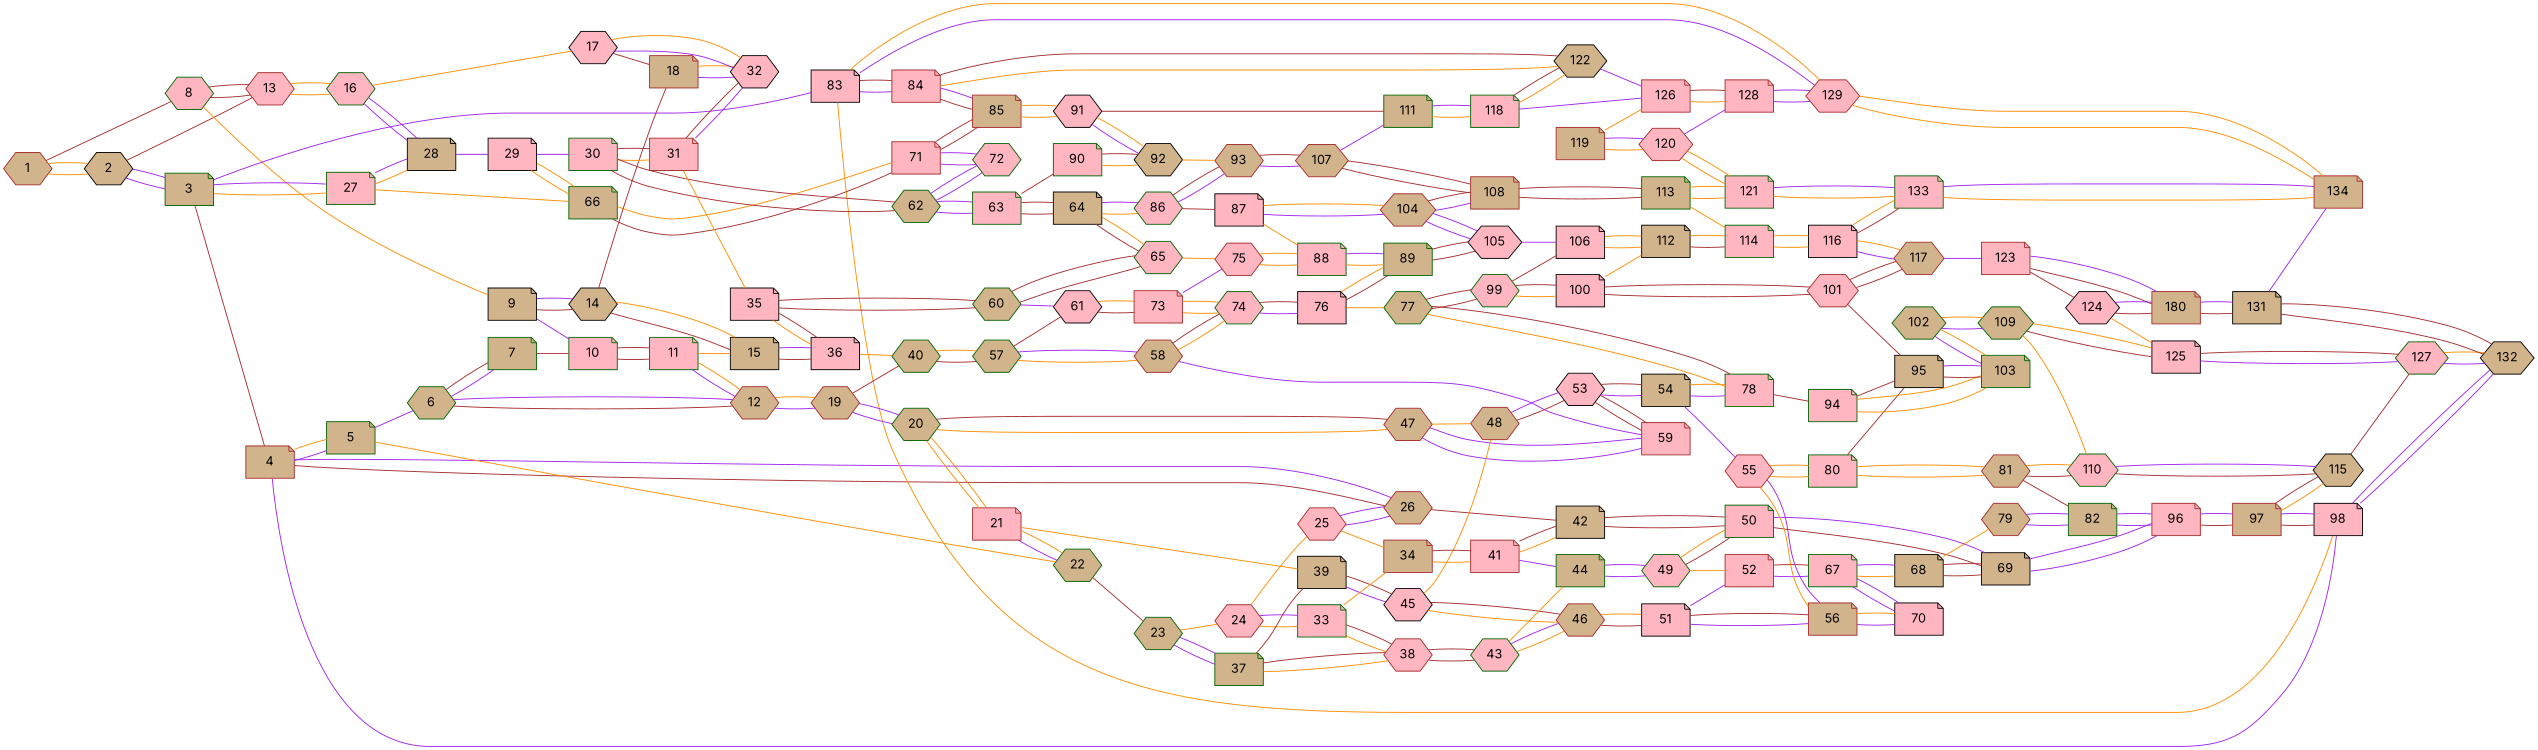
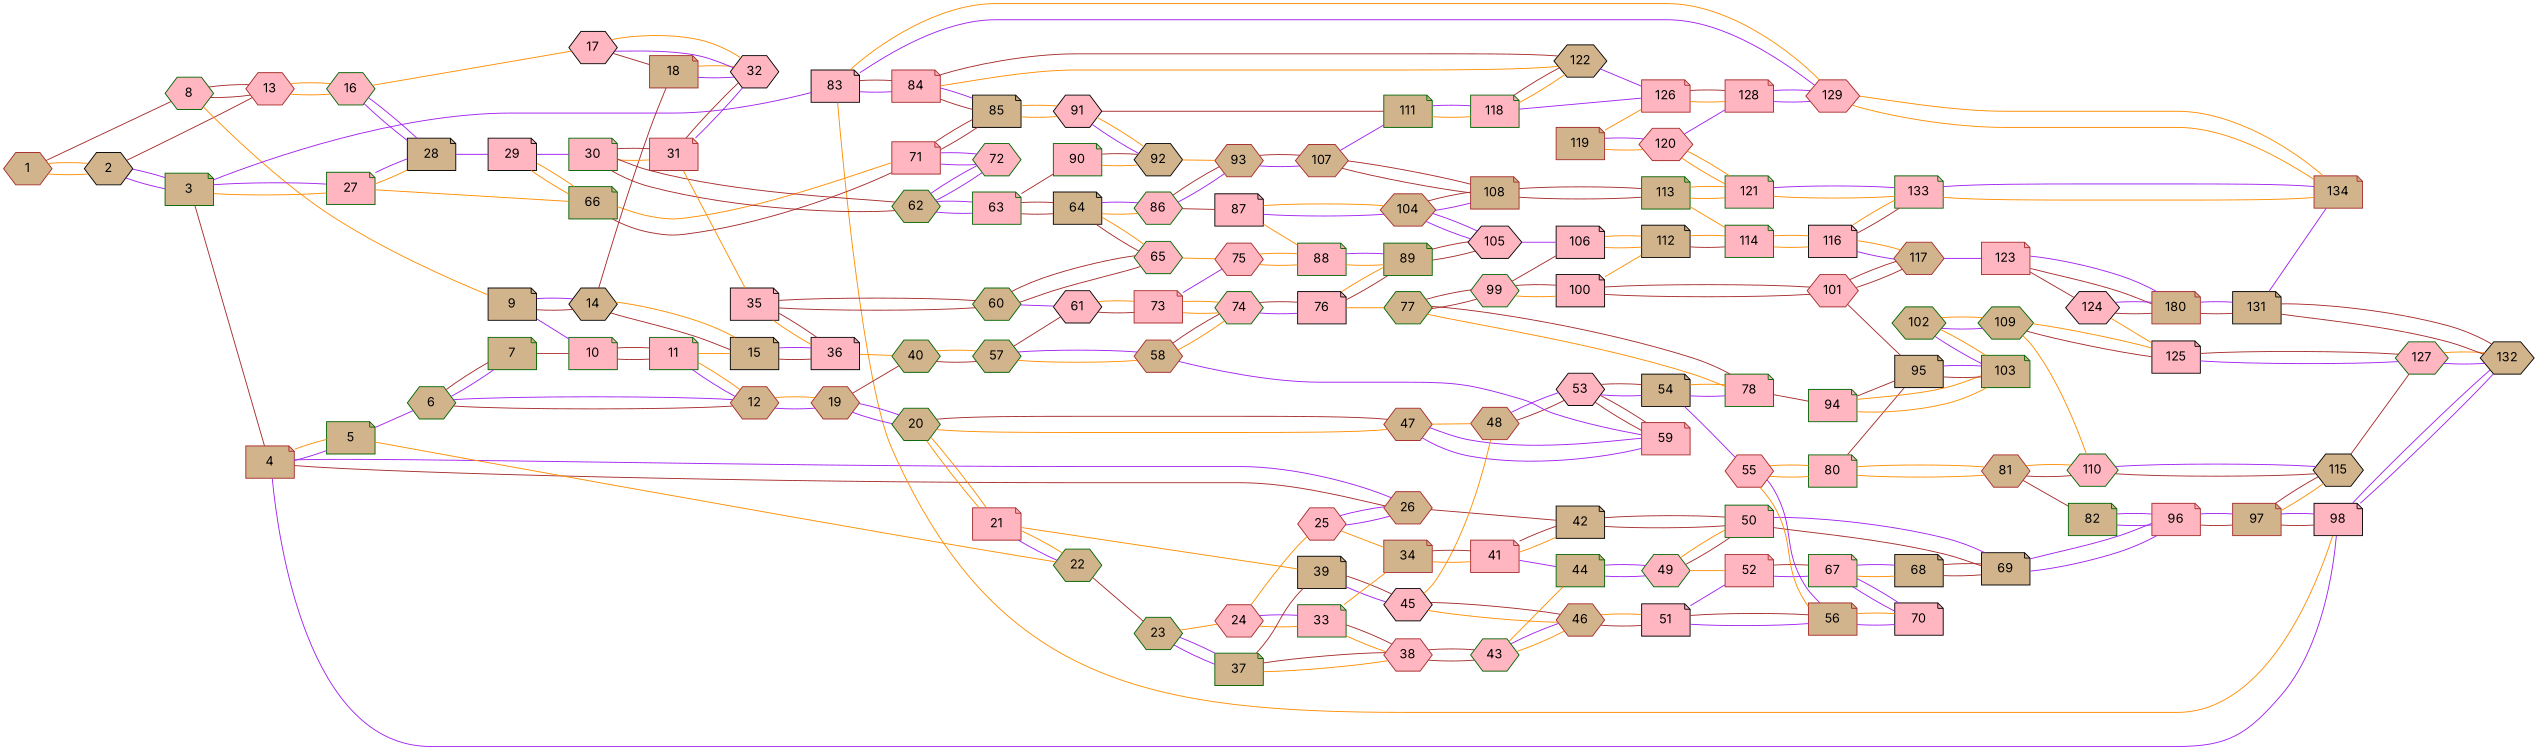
(997, 111) -> (997, 111)
(2006, 519) -> none
